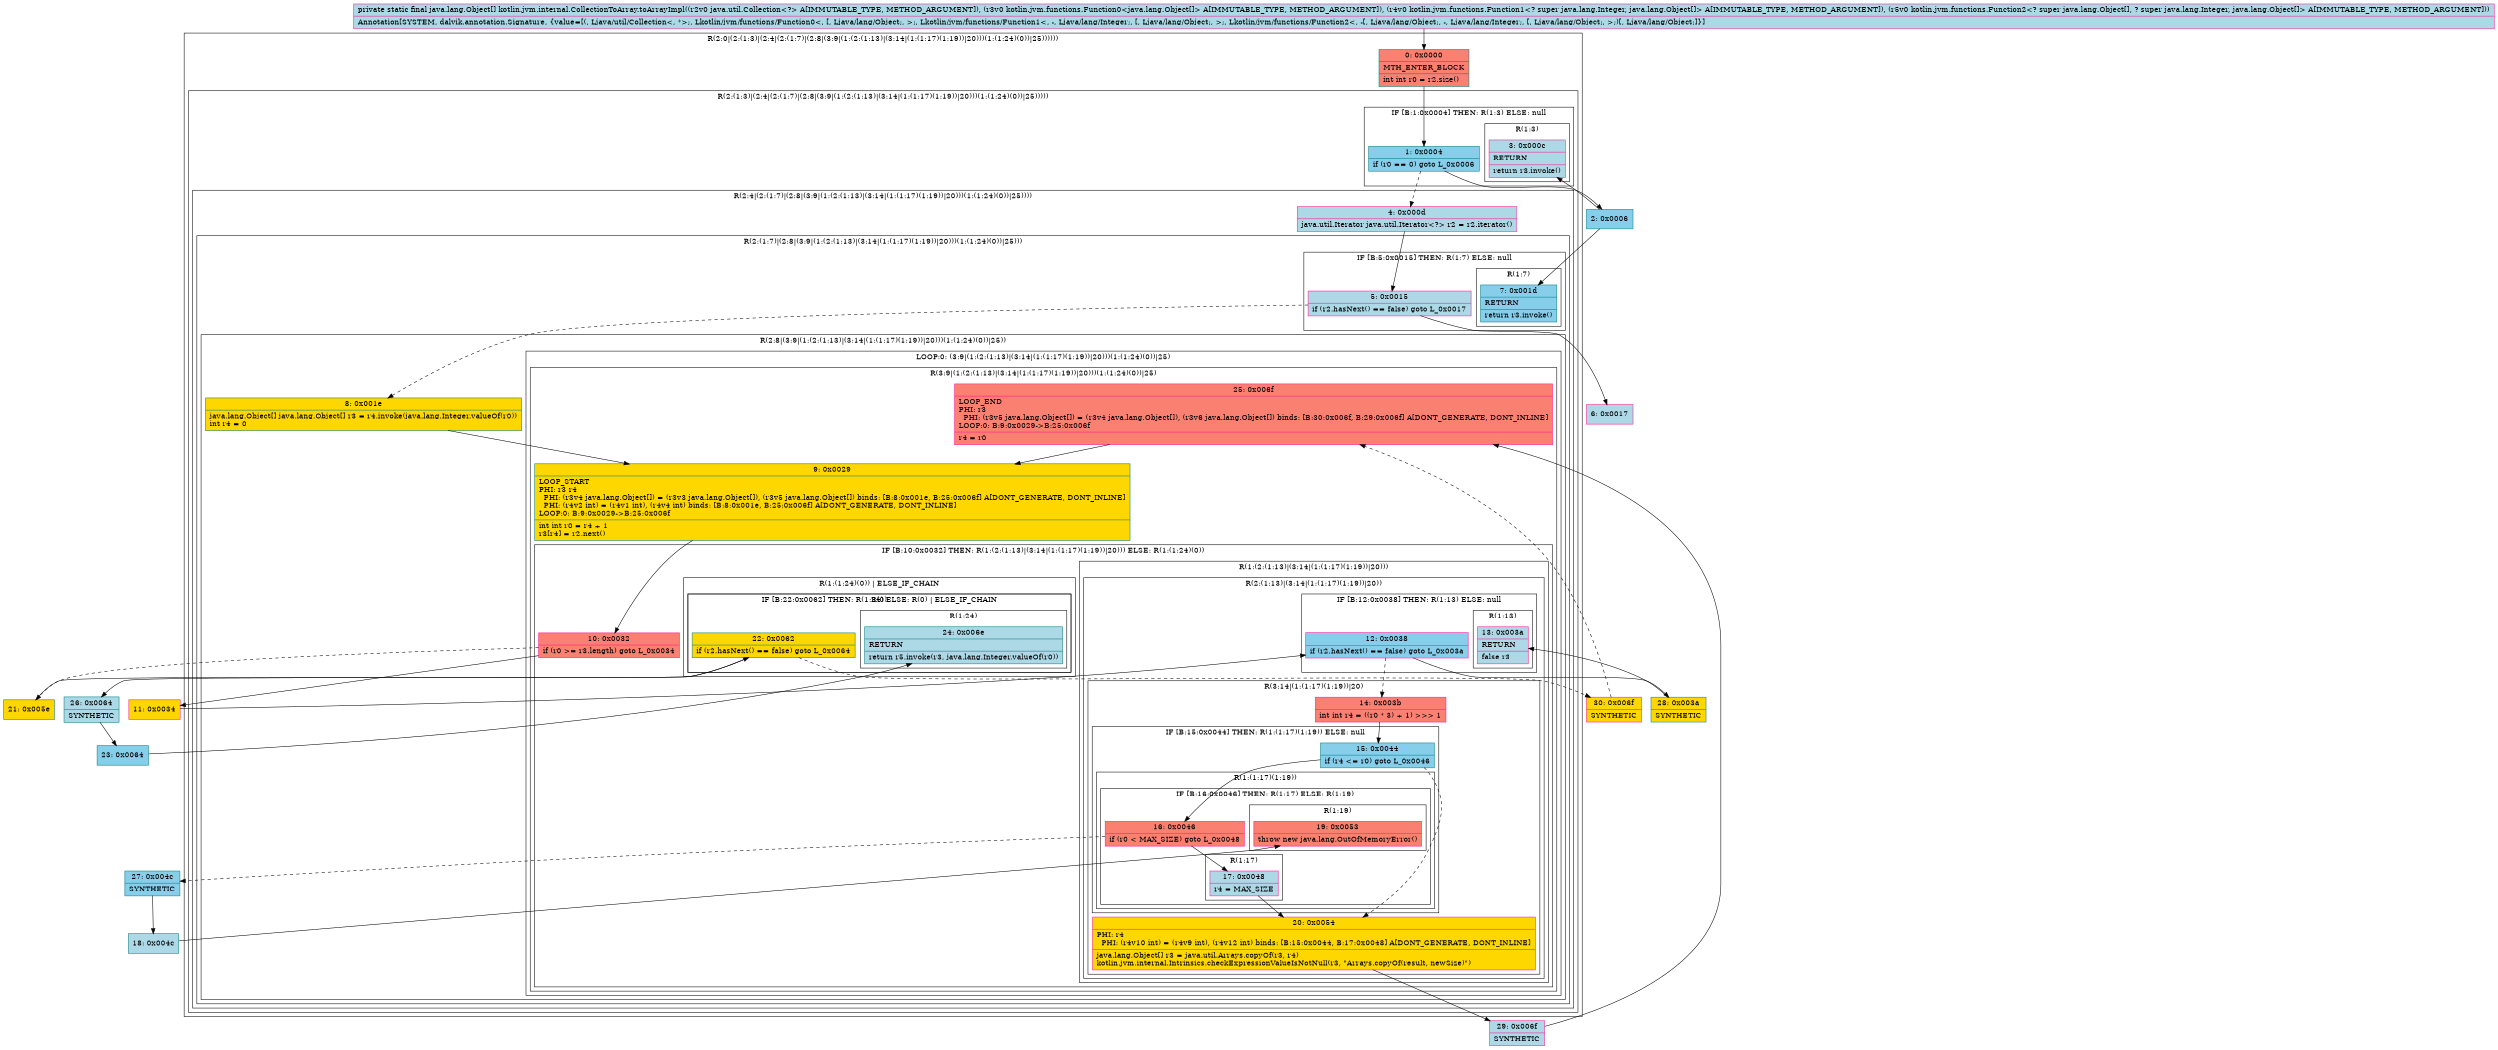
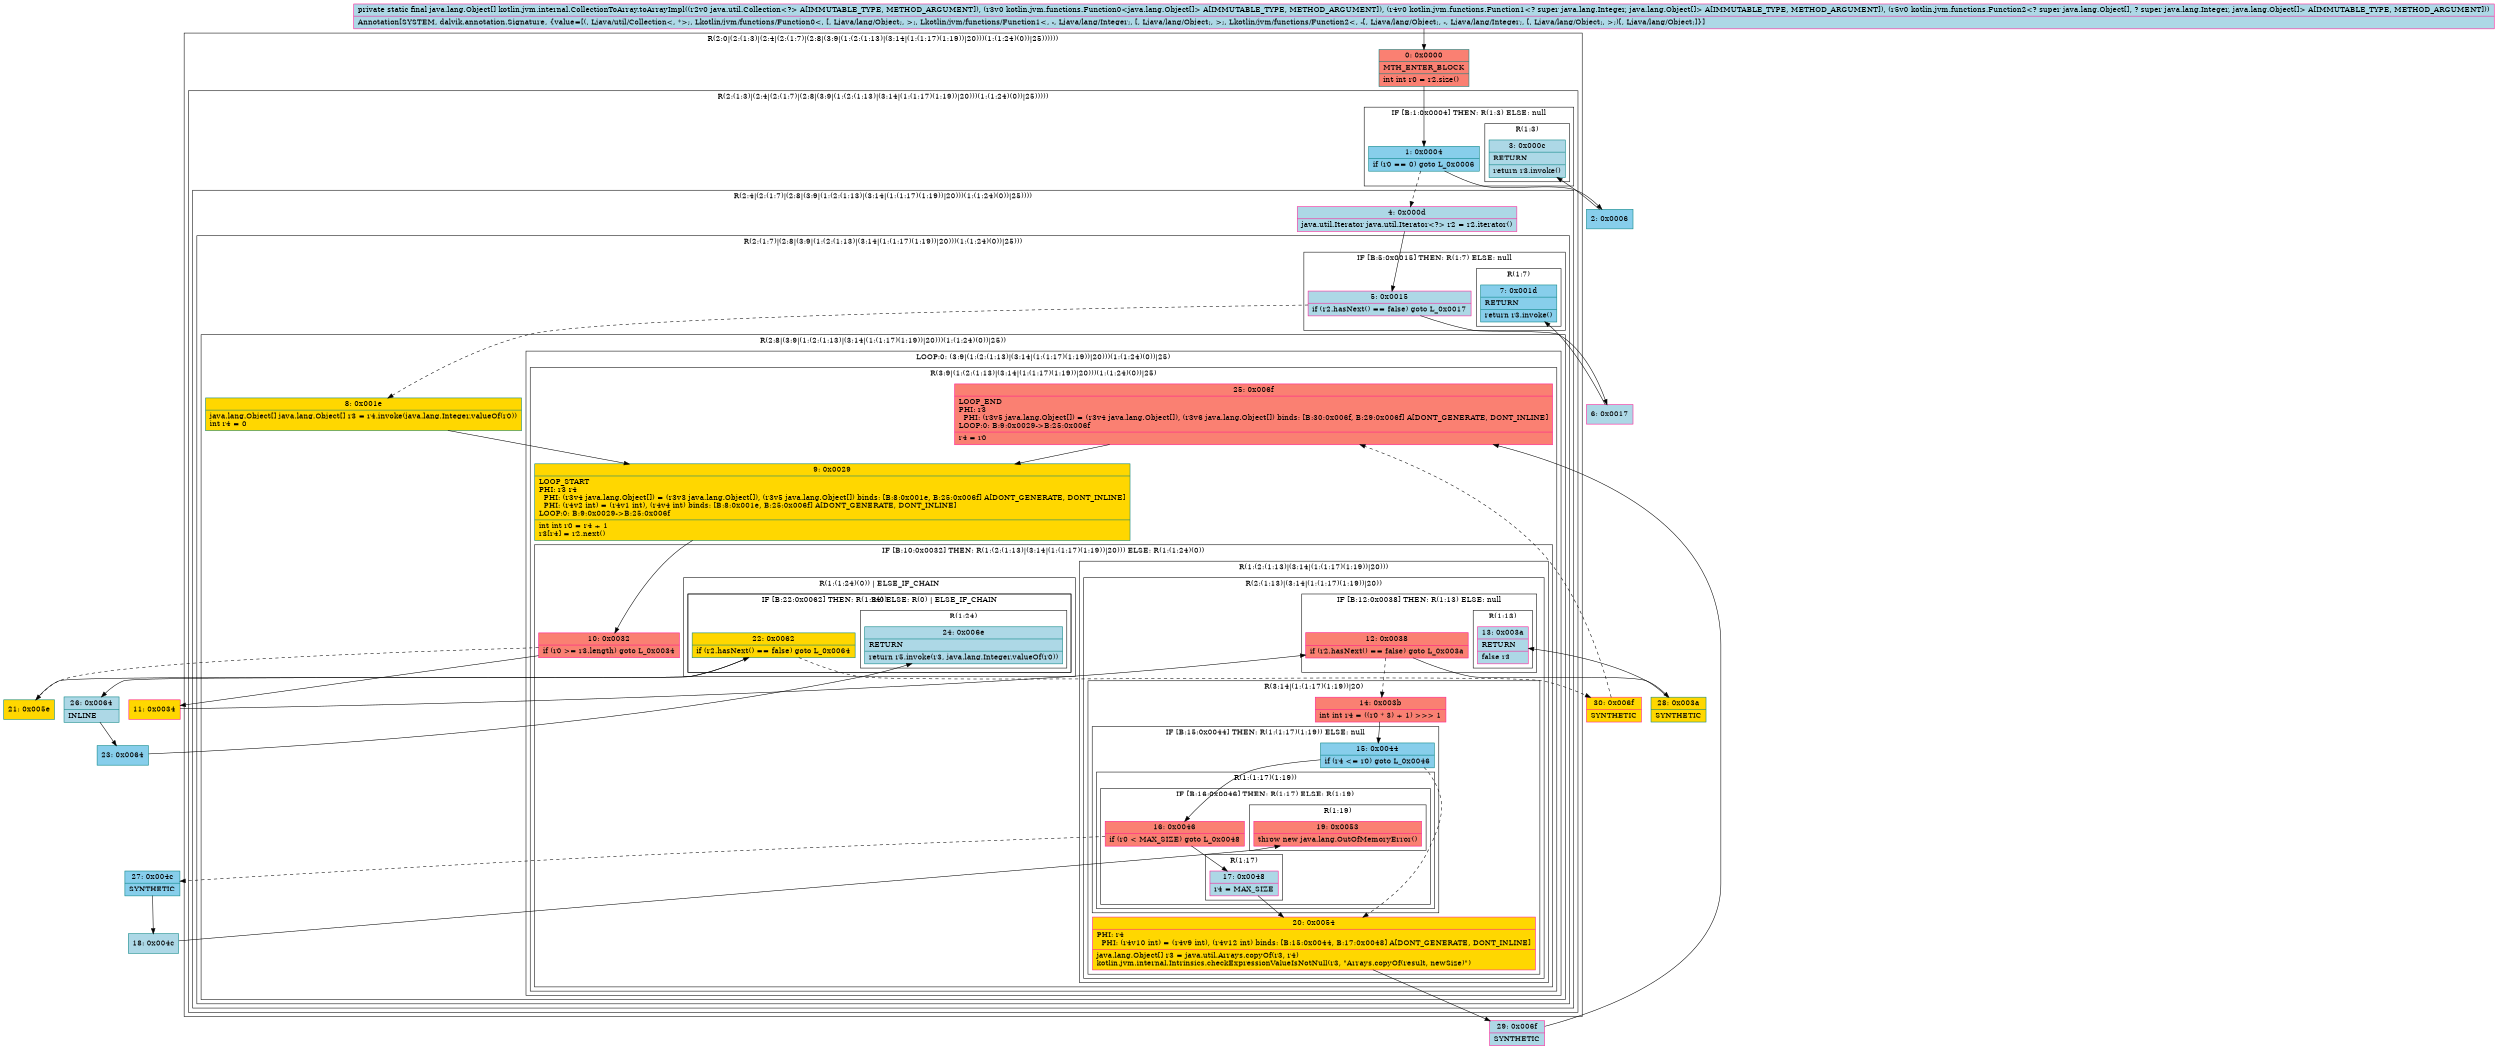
(1527, 159) -> (1527, 159)
(1561, 264) -> (1586, 371)
(1387, 645) -> (1387, 645)
(92, 716) -> (83, 716)
